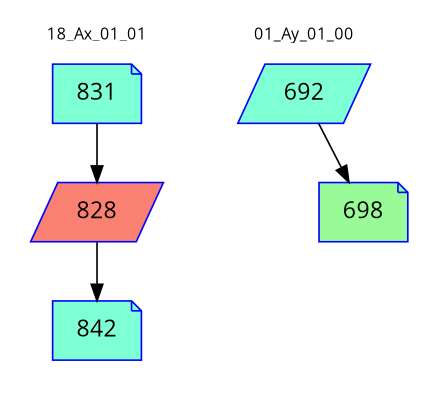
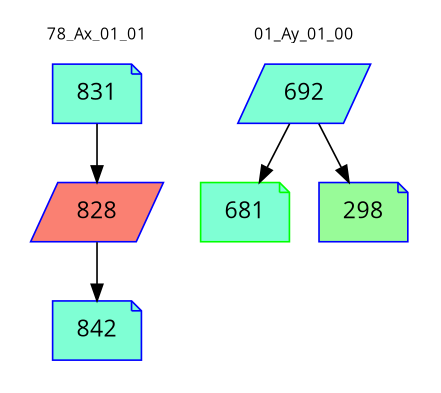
(97, 35) -> (97, 35)
none -> (245, 212)
(363, 212) -> (363, 212)
